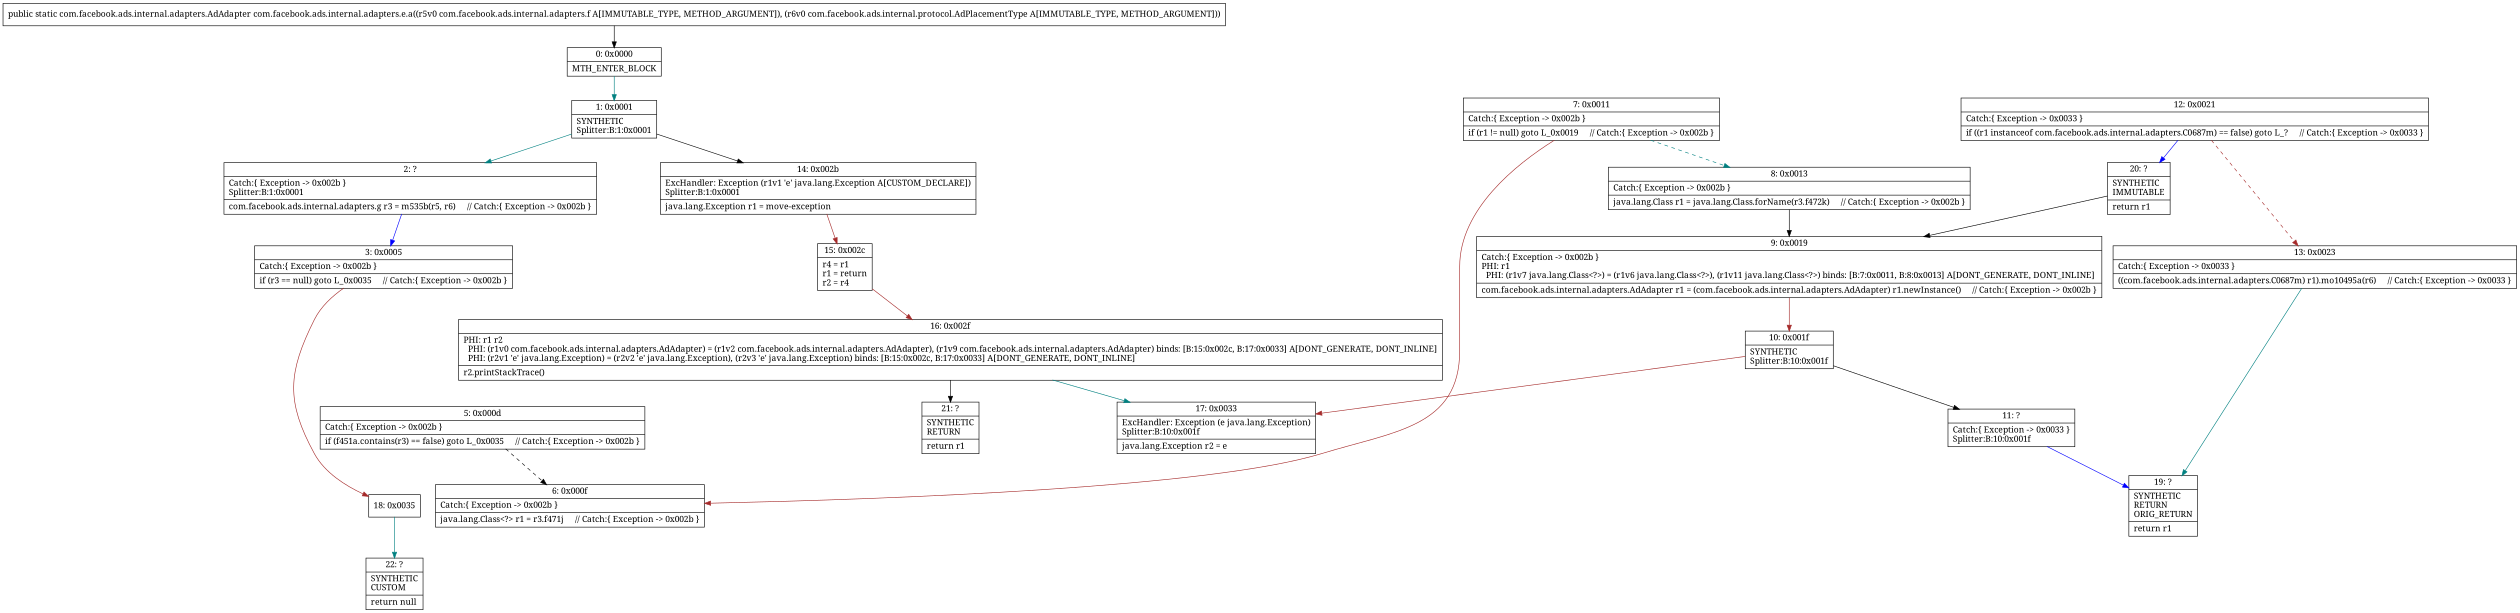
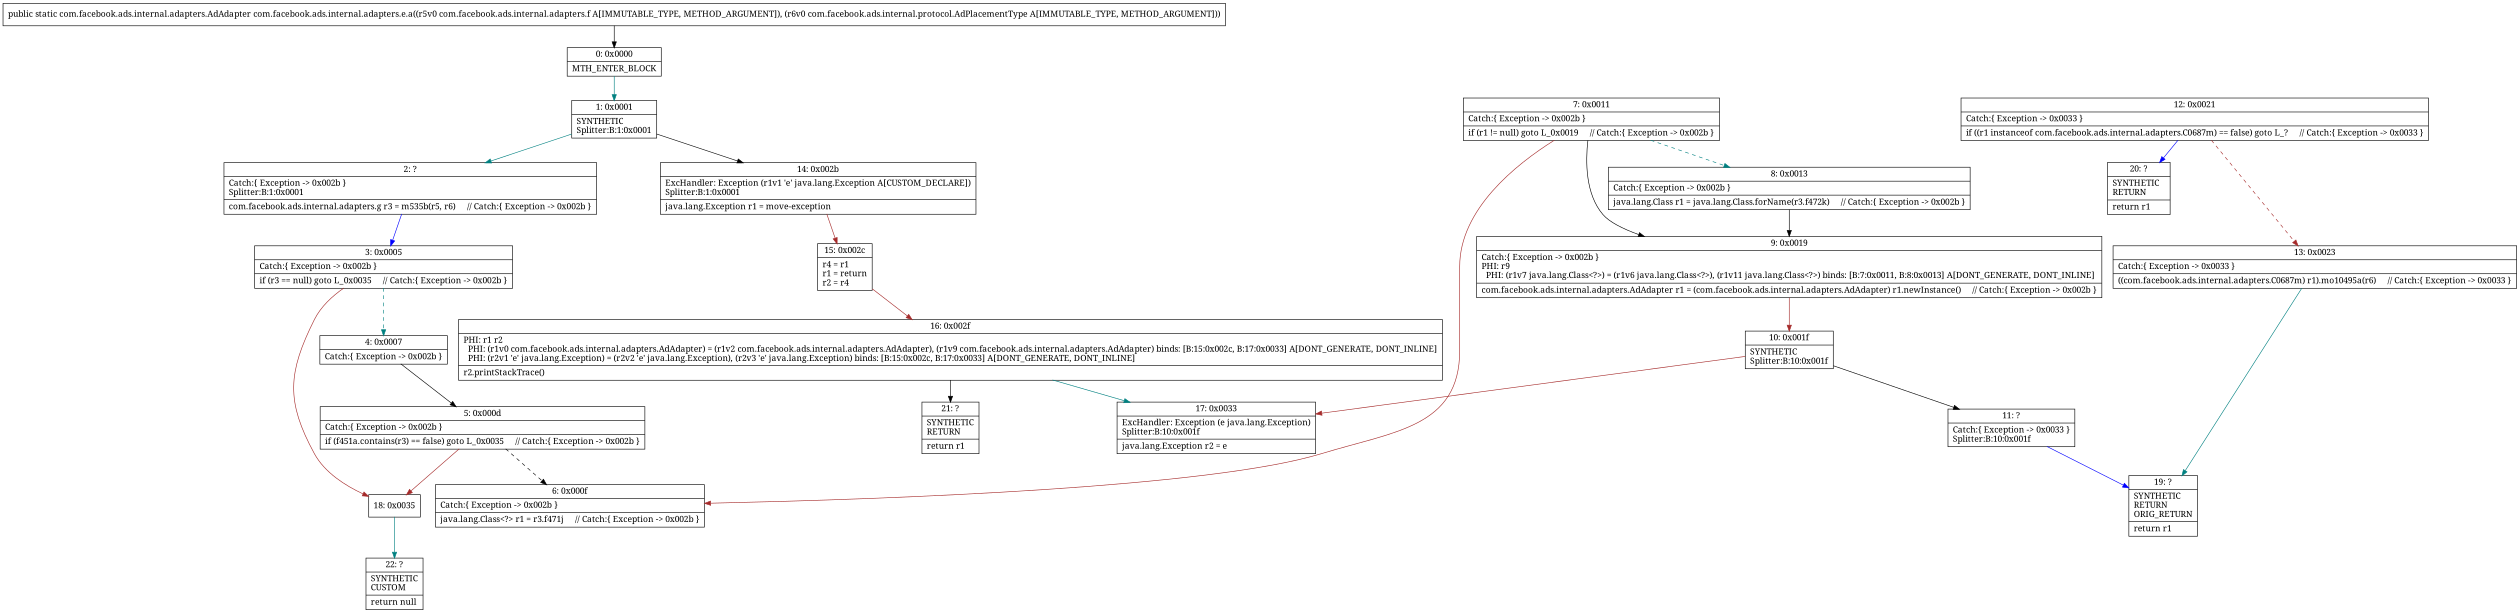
(2139, 192) -> (2129, 192)
(2019, 216) -> (1594, 199)
(1497, 266) -> (1497, 266)
none -> (384, 350)
none -> (435, 470)
